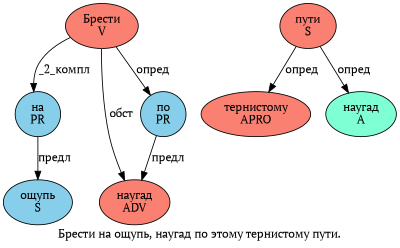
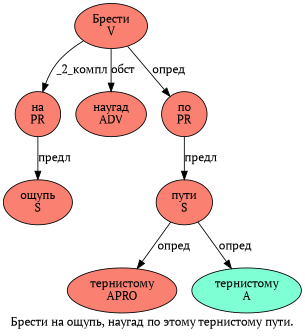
(38, 114) -> (38, 114)
(163, 114) -> (184, 114)
(361, 114) -> (247, 290)
(150, 154) -> (184, 154)
(38, 202) -> (38, 202)
